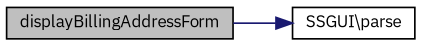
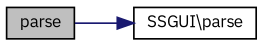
(120, 23) -> (40, 23)
